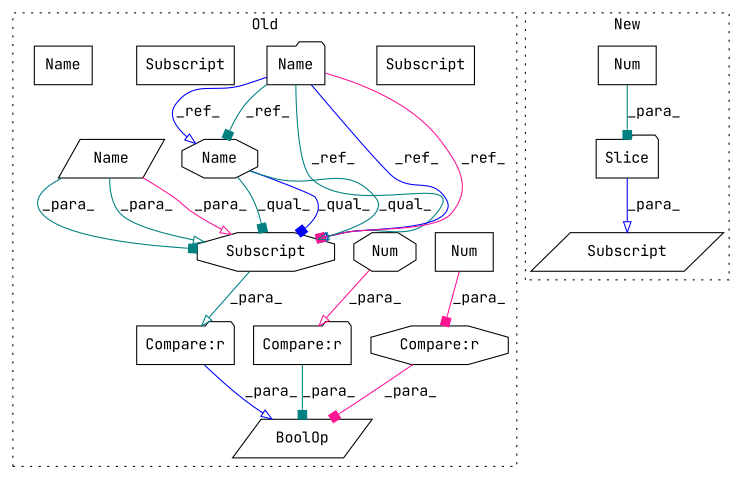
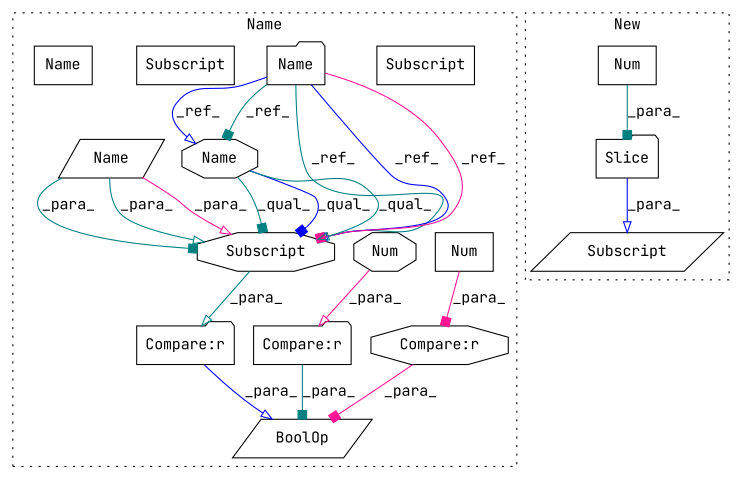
(265, 25) -> (265, 25)
